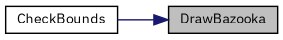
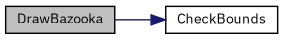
(136, 20) -> (133, 20)
